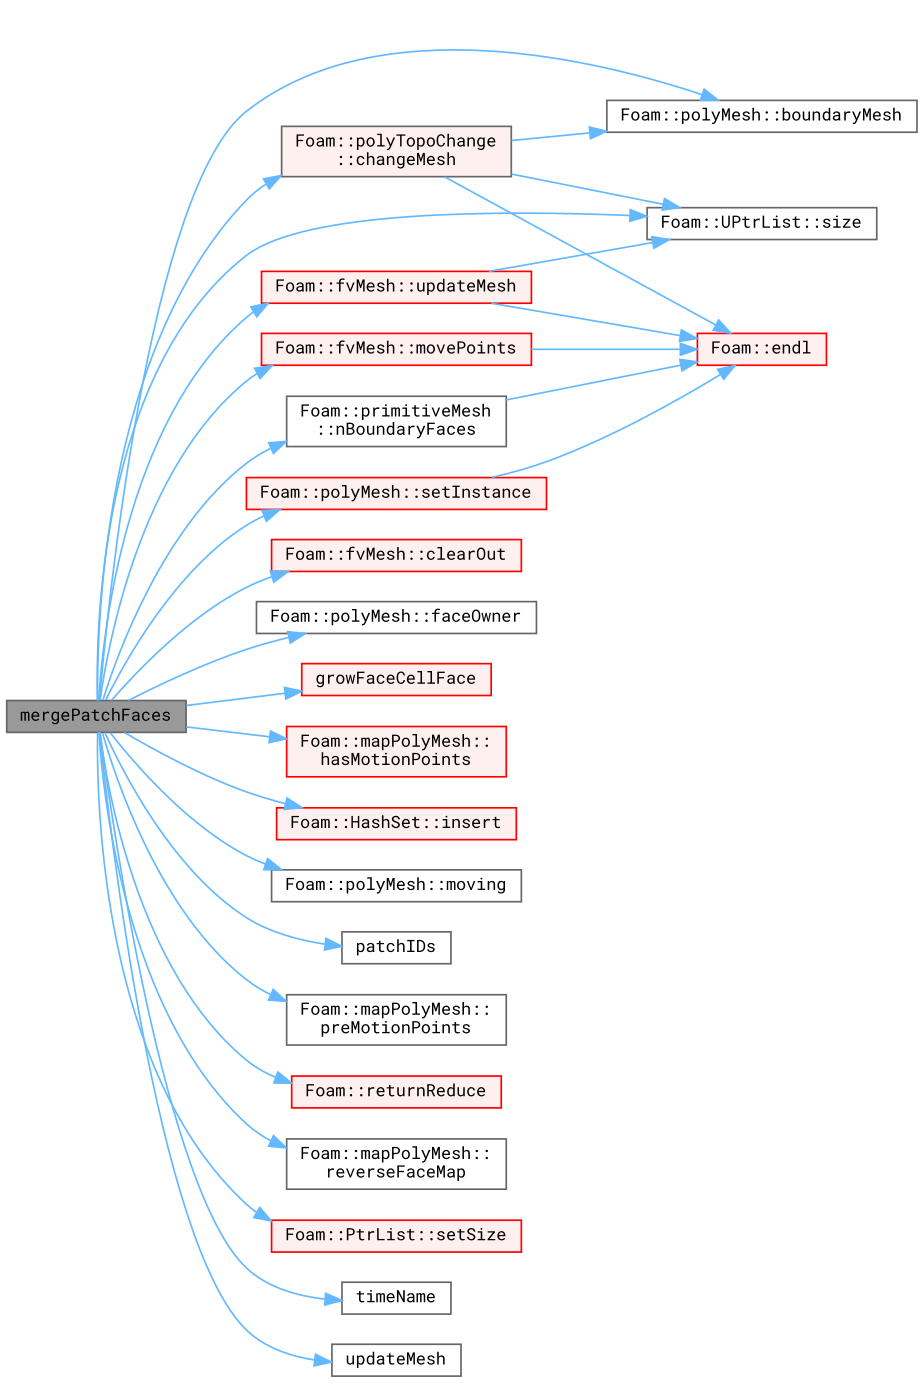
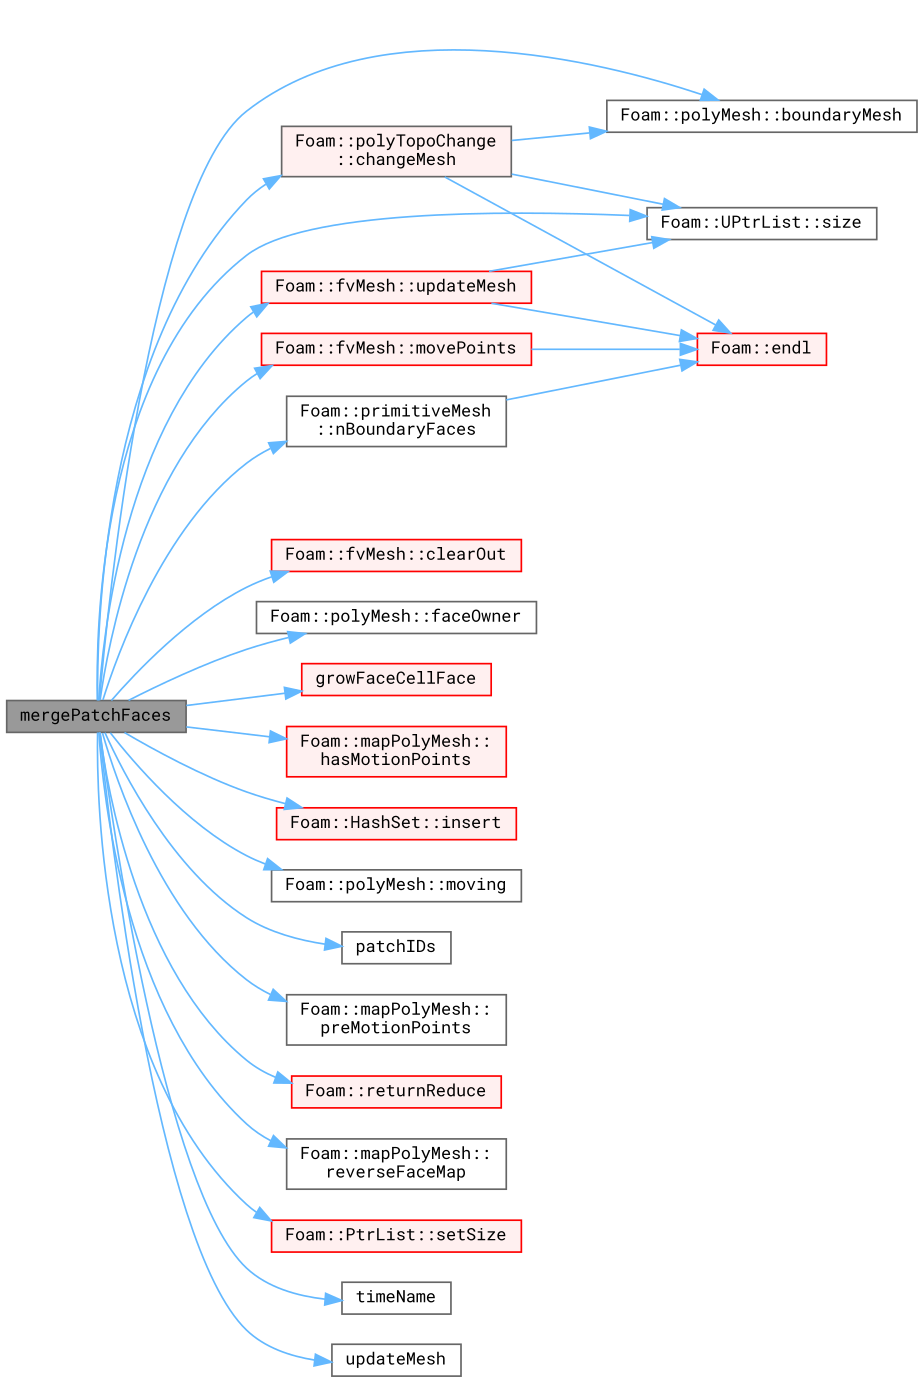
(396, 493) -> none
